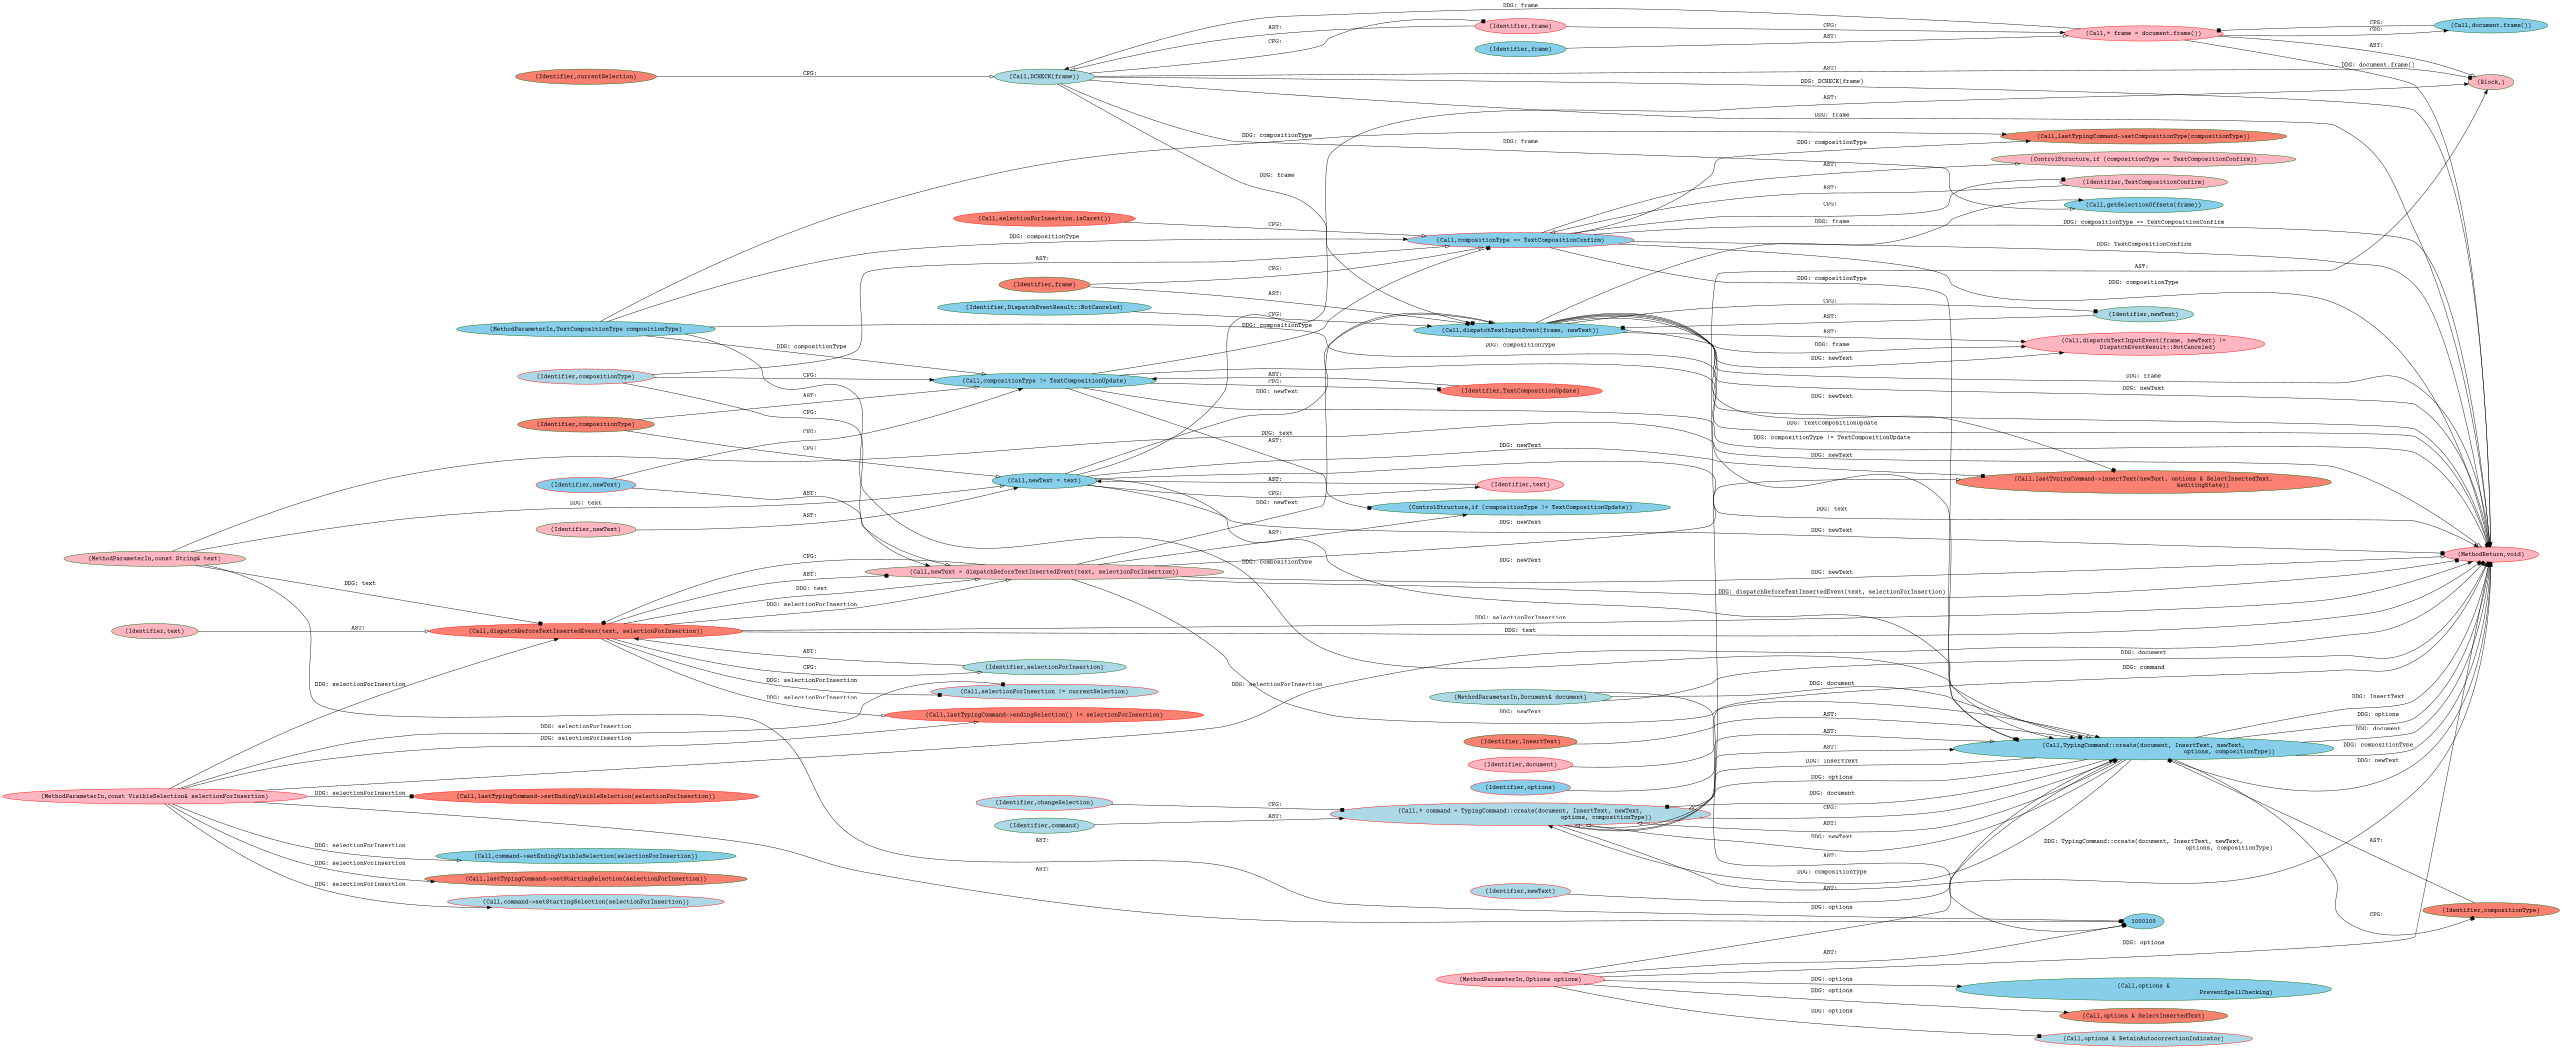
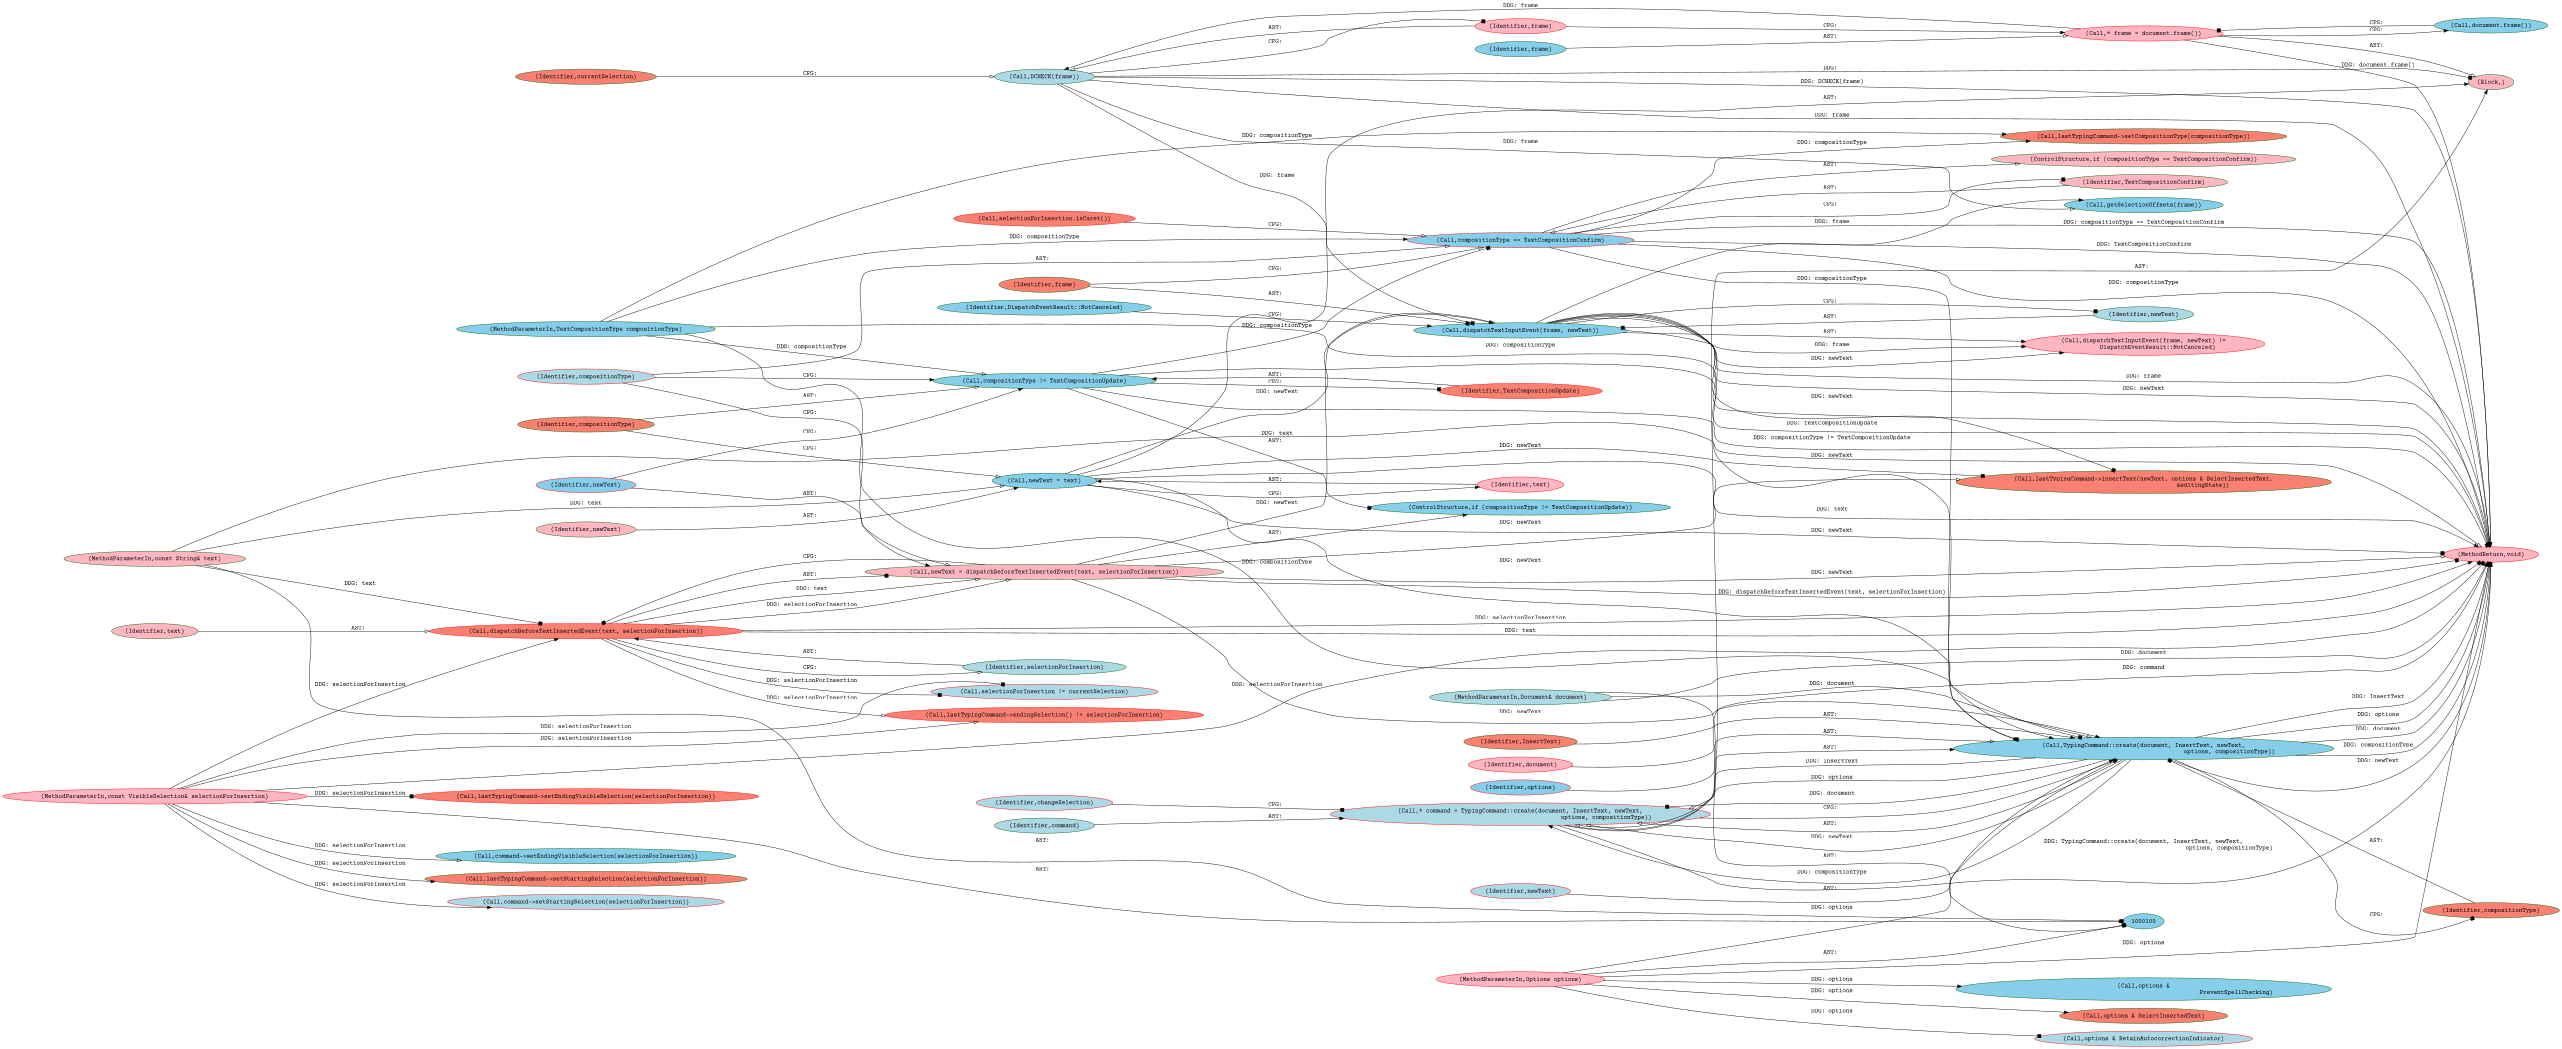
(1832, 68) -> (1832, 68)
